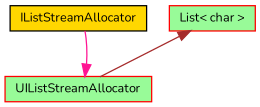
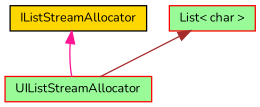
(87, 47) -> (70, 60)
